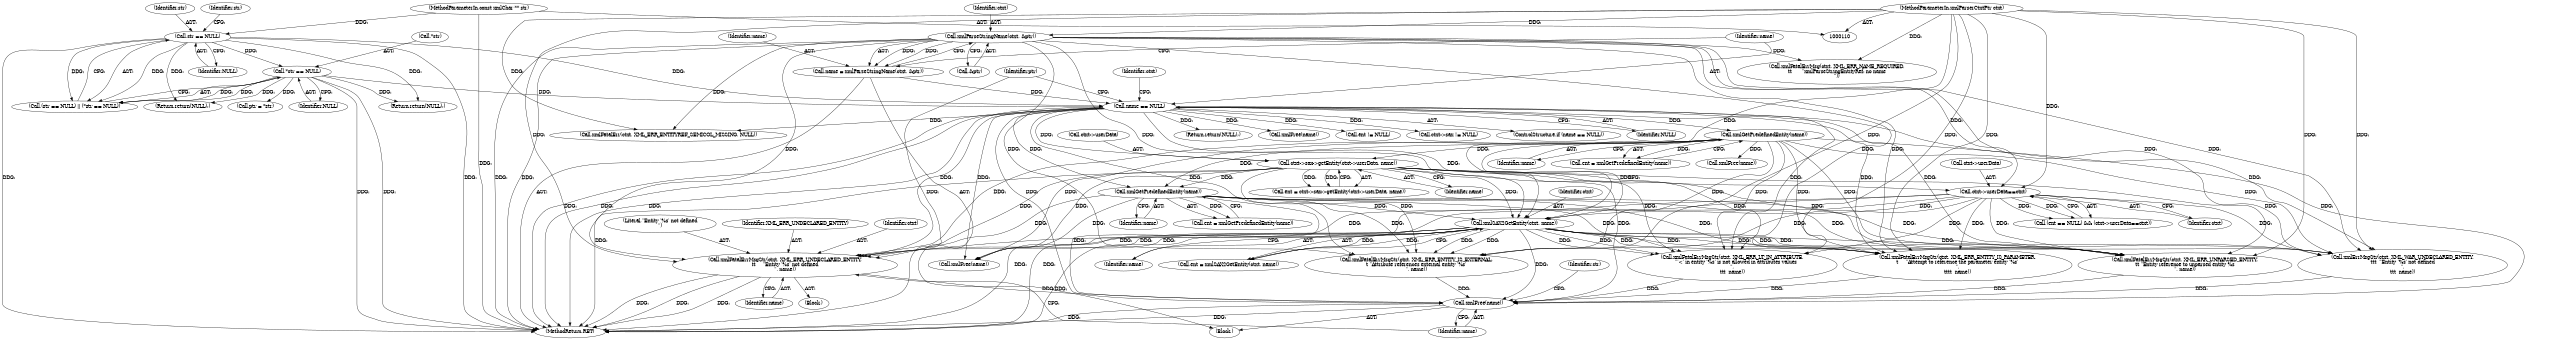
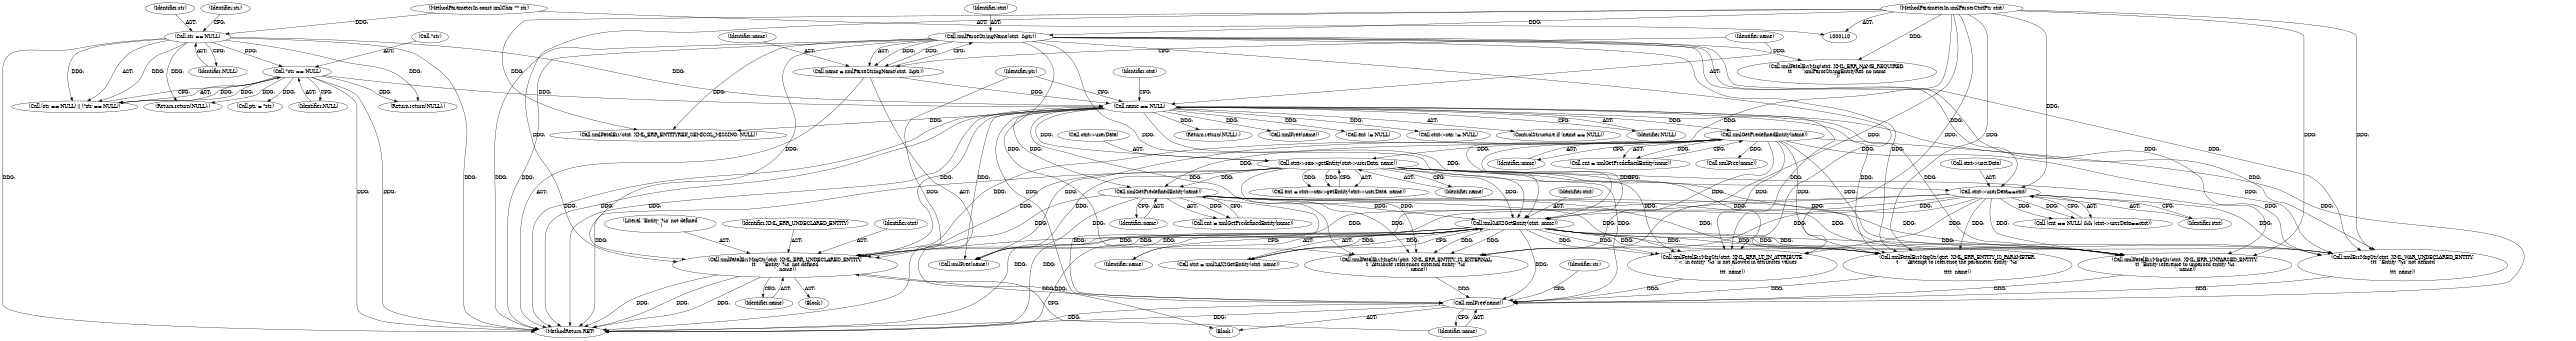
(107, 52) -> none
(970, 72) -> none
(483, 189) -> none
(1229, 265) -> (1229, 265)
